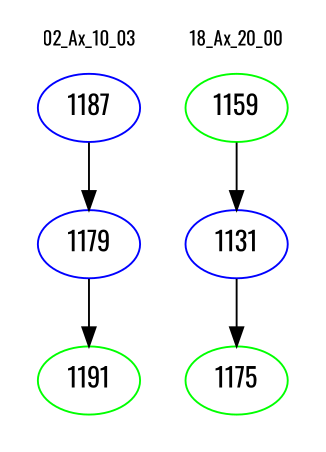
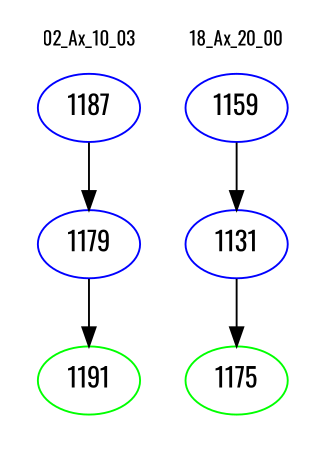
(237, 108) -> (237, 108)
